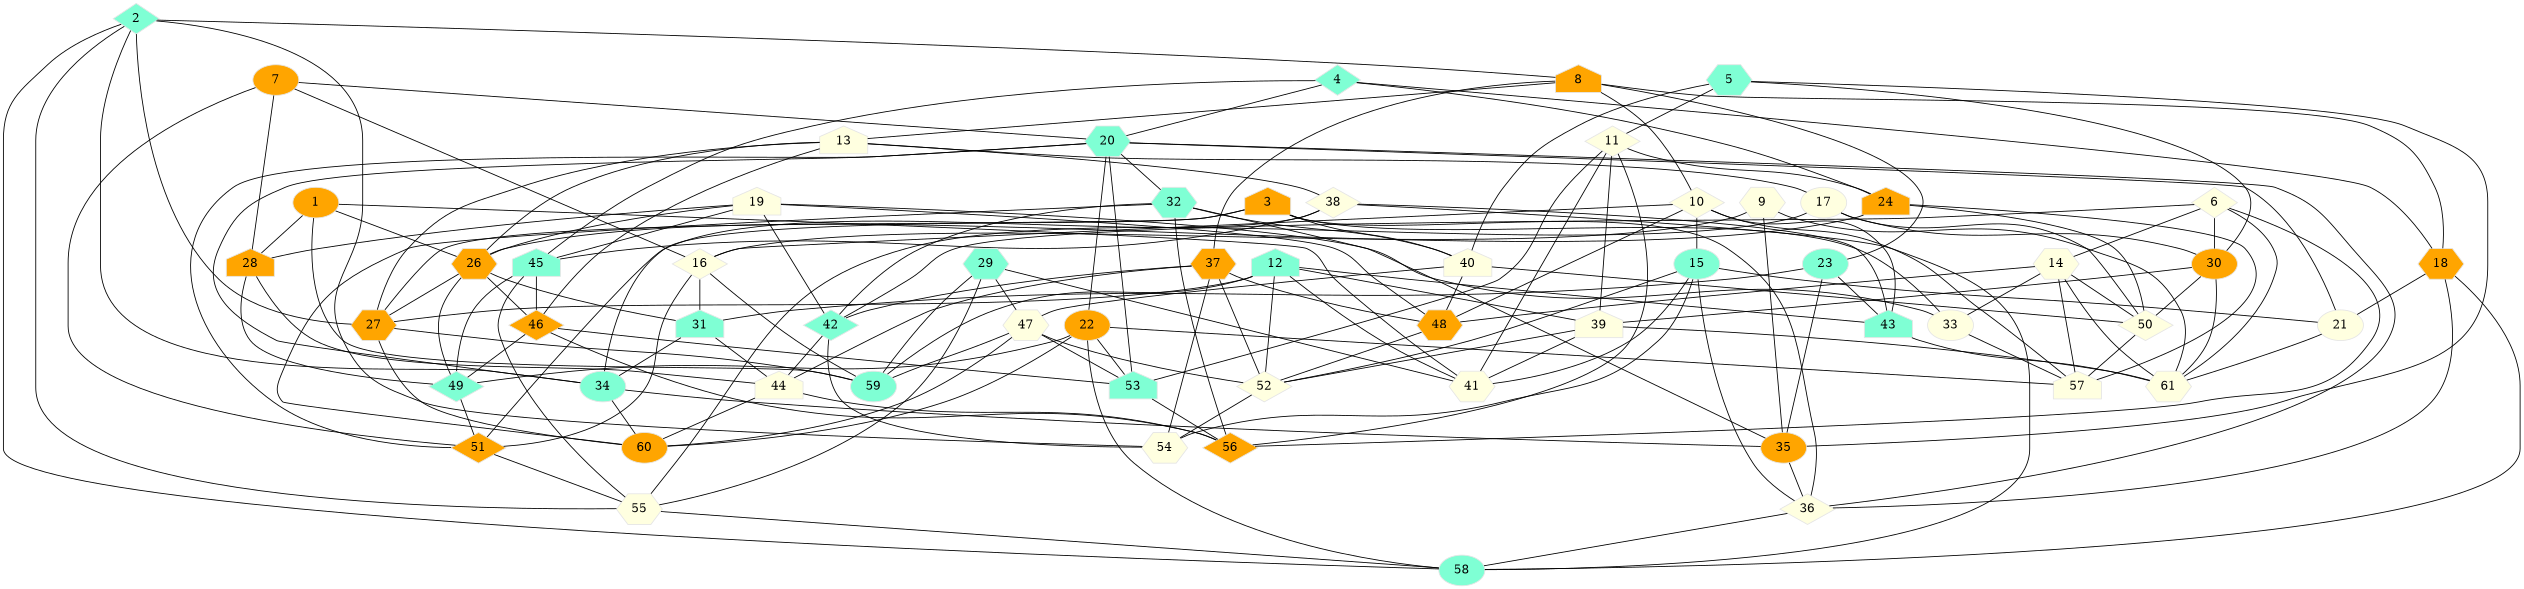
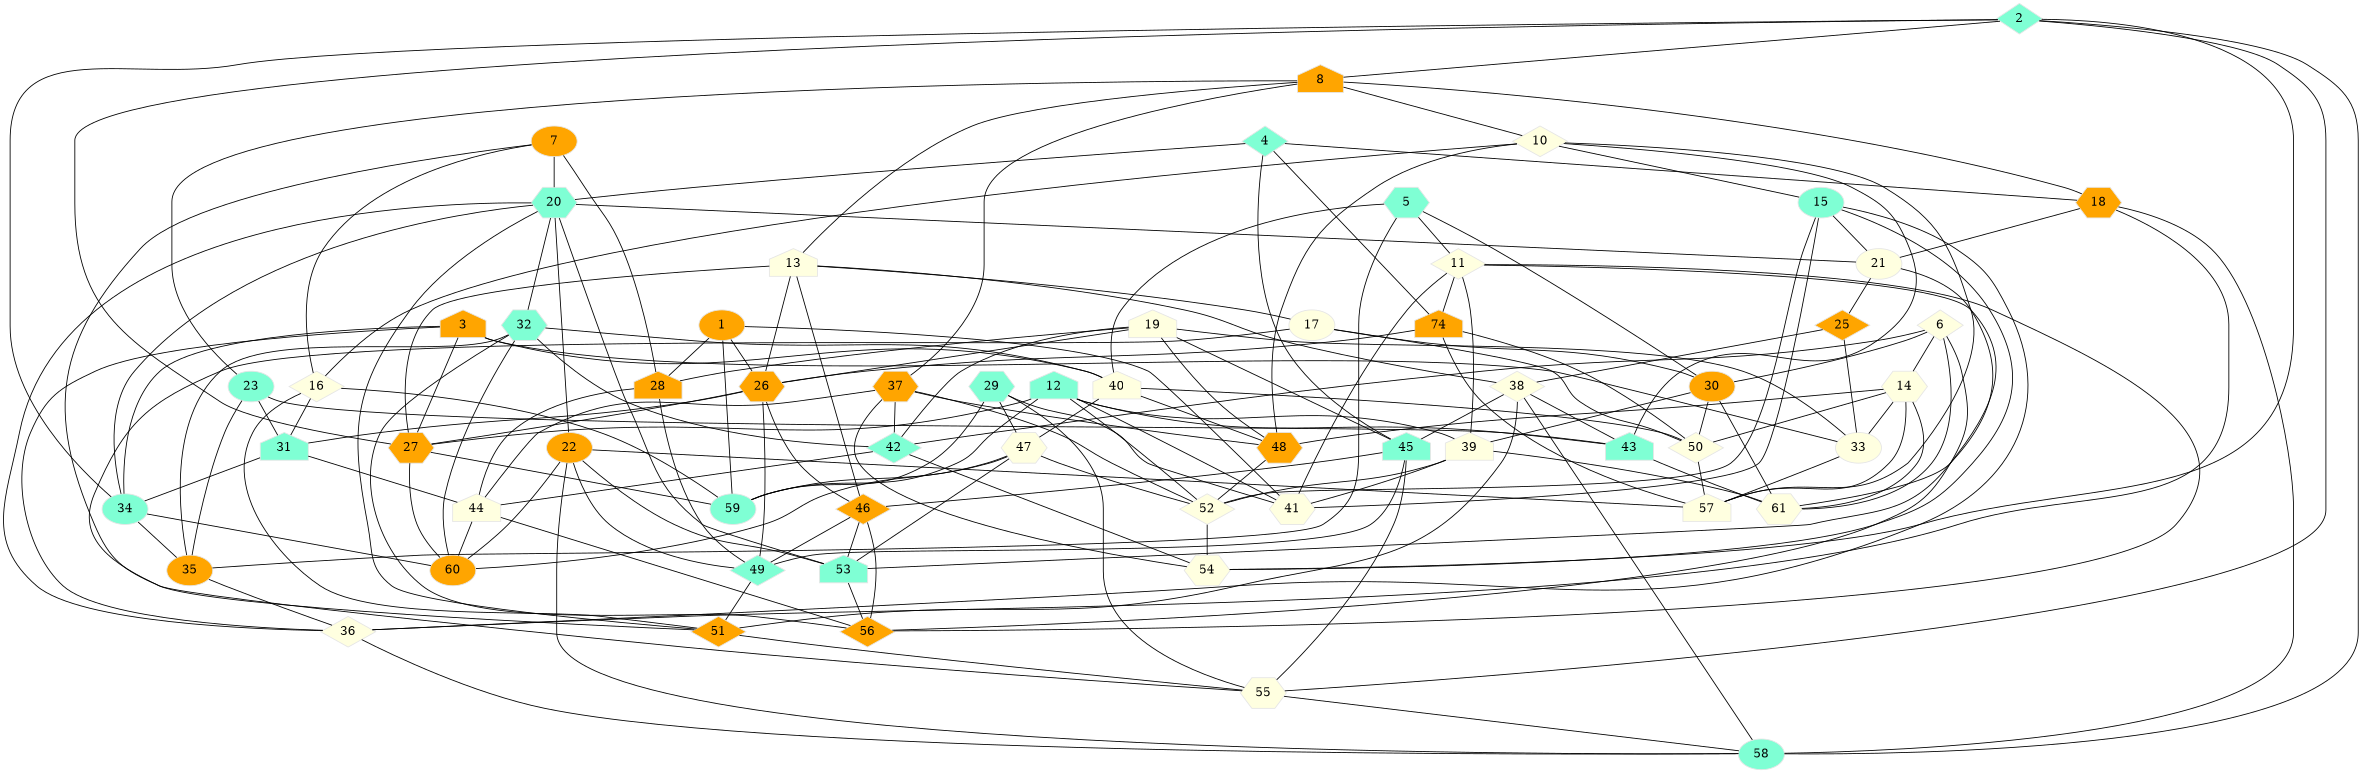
(1762, 203) -> none
(1886, 203) -> (1439, 325)
none -> (1842, 325)
